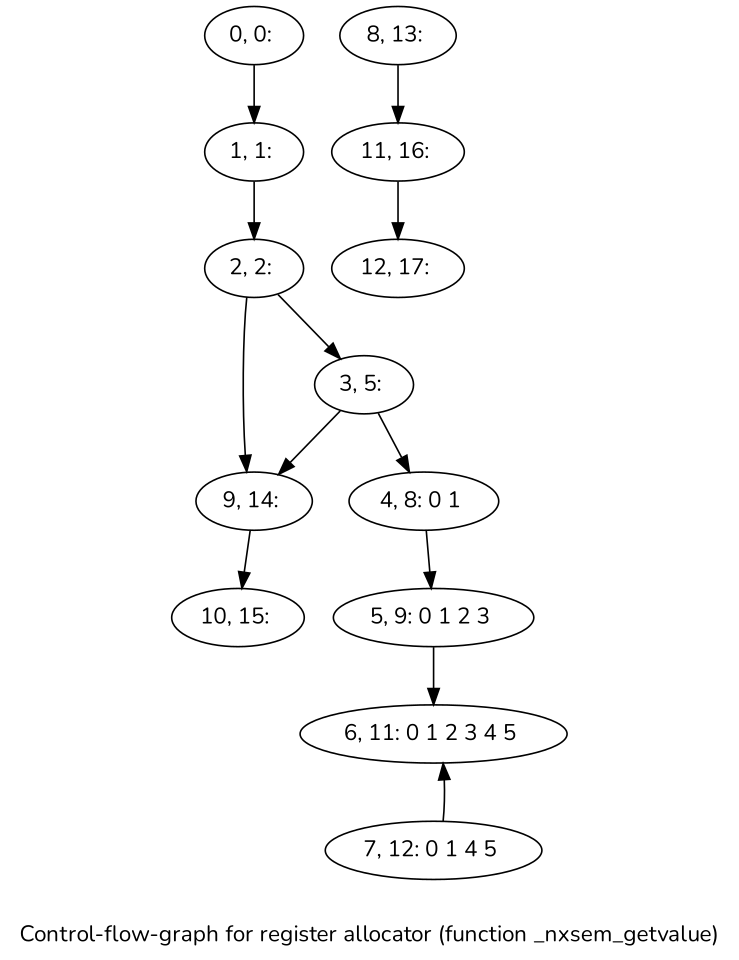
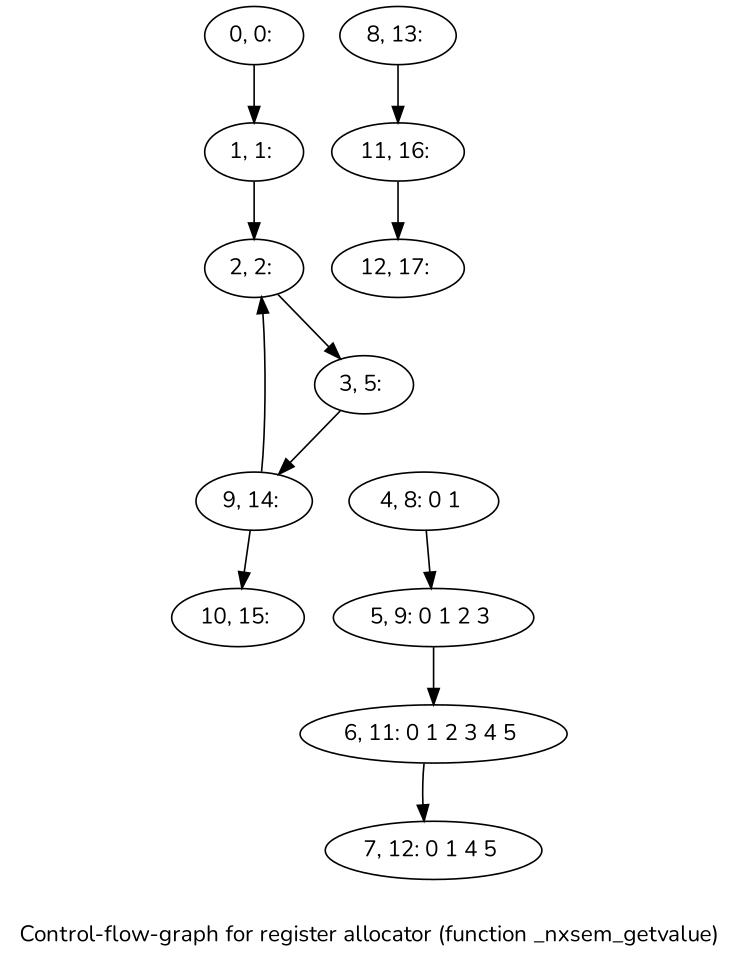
(243, 376) -> (265, 393)
(390, 435) -> none
(444, 800) -> (423, 784)
